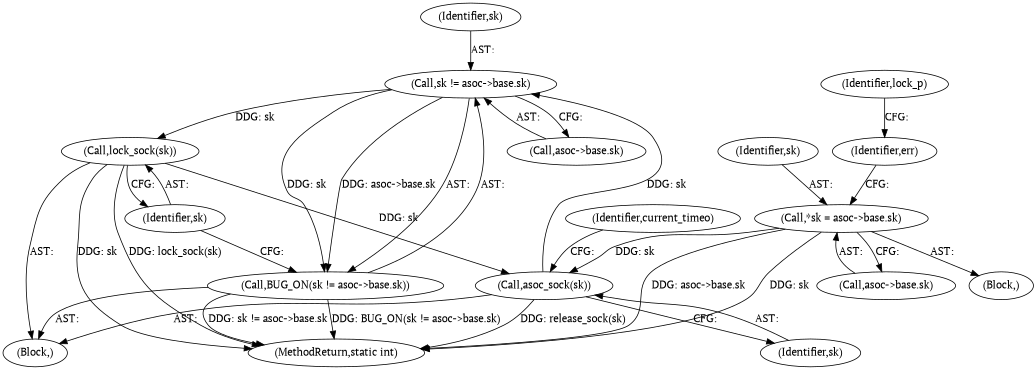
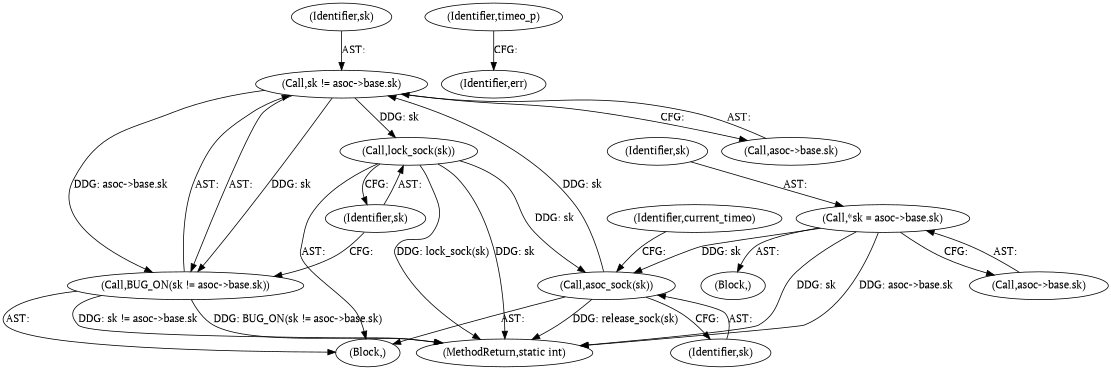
(885, 84) -> (494, 17)
(865, 182) -> none
